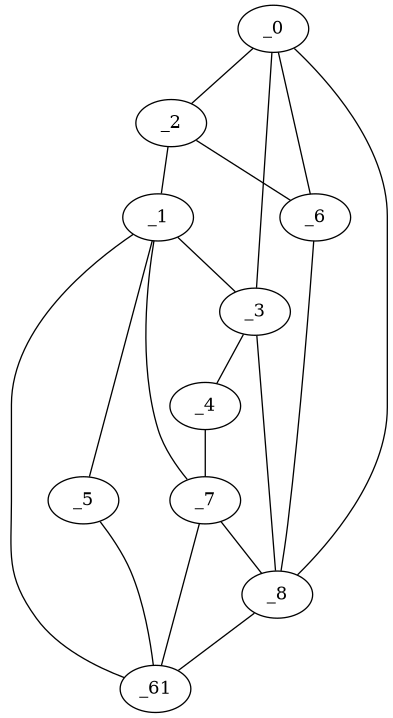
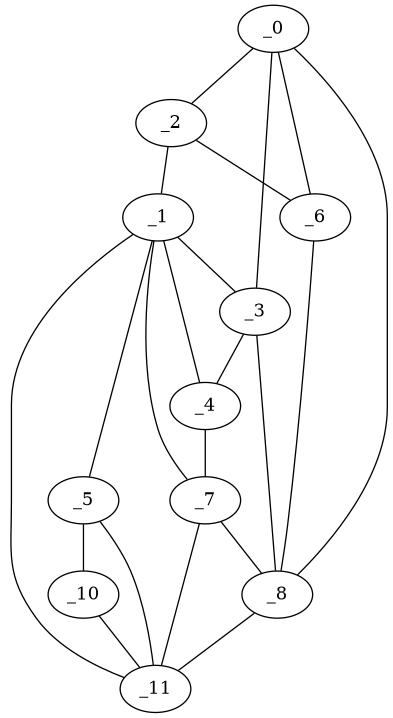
none -> (182, 312)
none -> (83, 595)
(155, 689) -> (155, 689)
